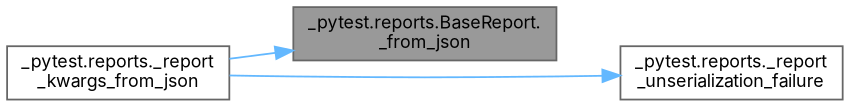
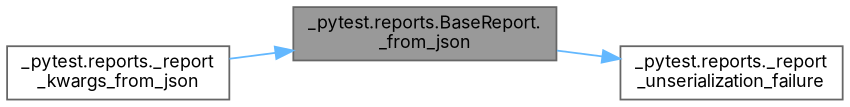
(416, 77) -> (580, 53)
